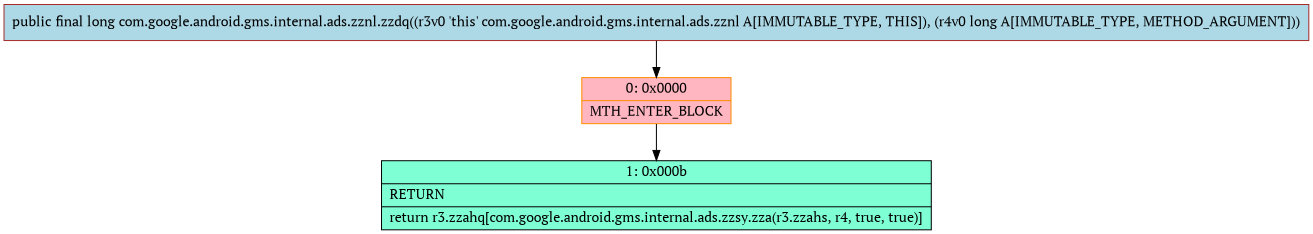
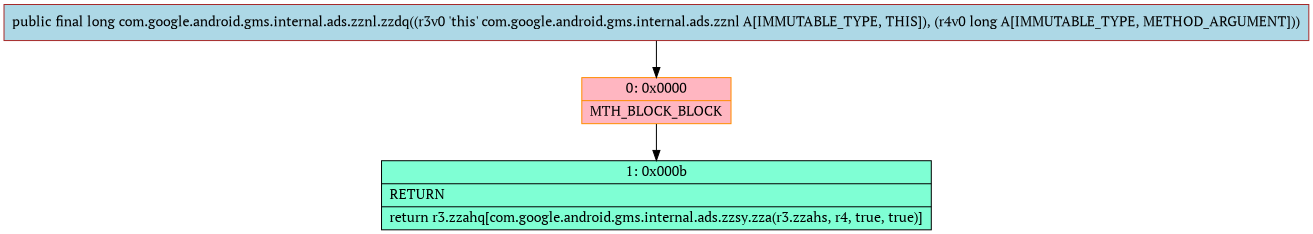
(656, 112) -> (656, 112)
